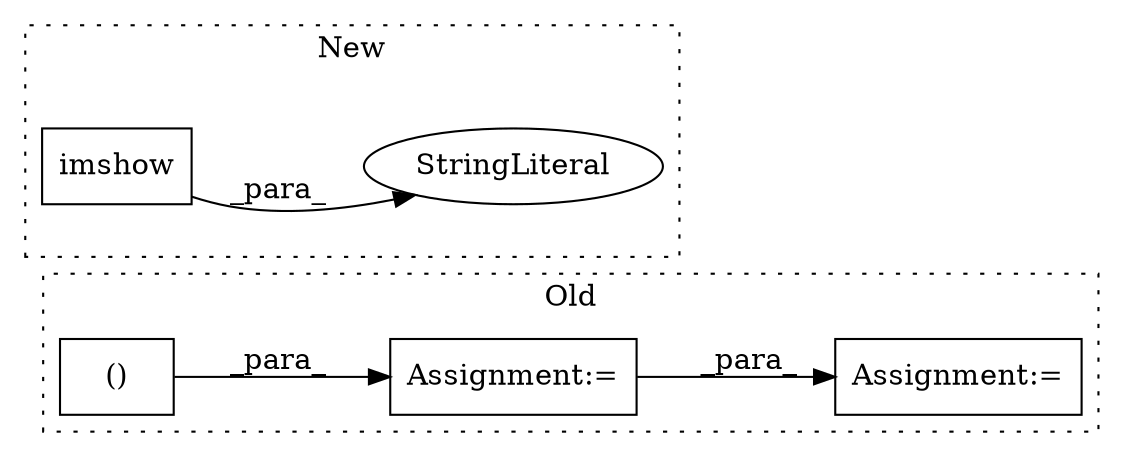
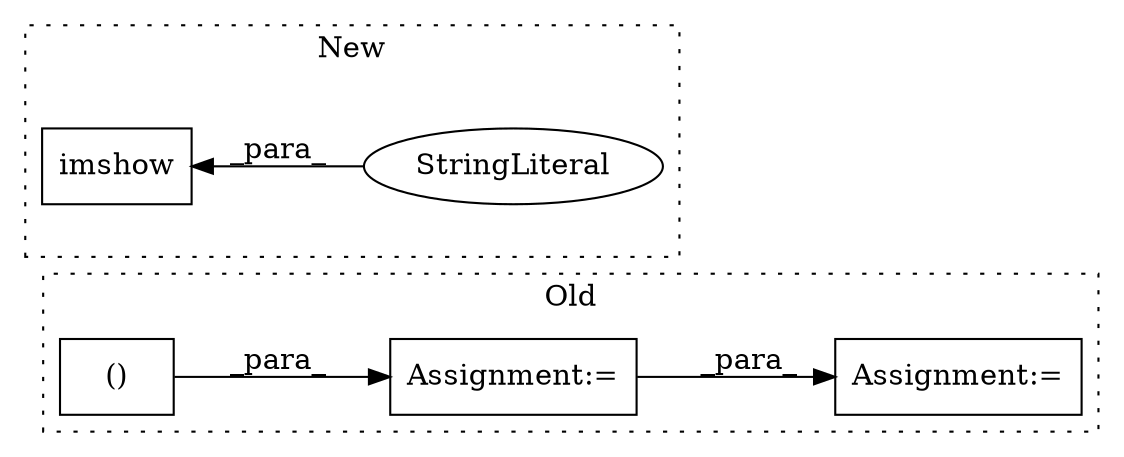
(293, 211) -> (289, 166)
